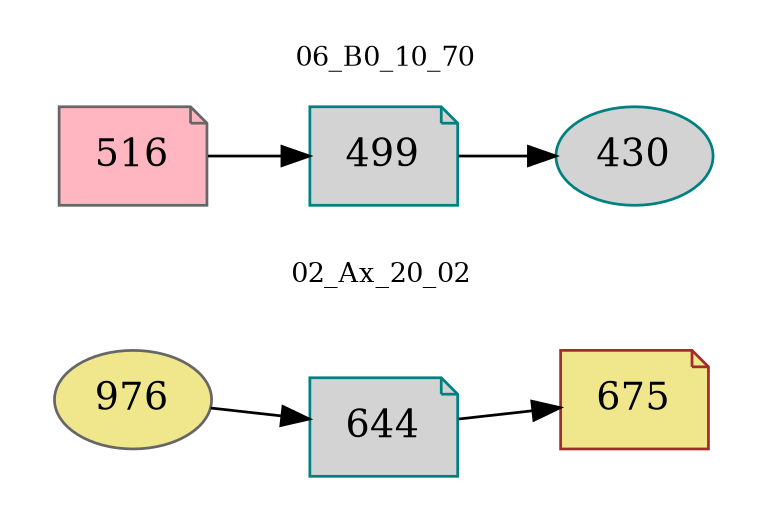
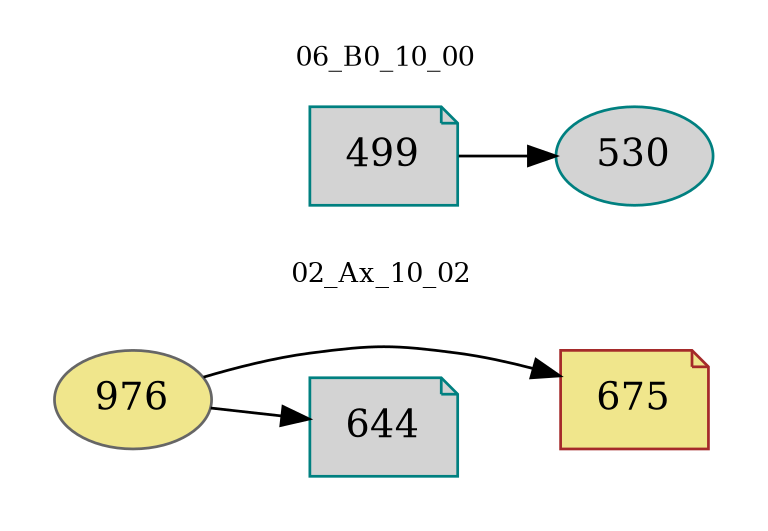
(386, 59) -> (386, 59)
(133, 156) -> none
(635, 156) -> (635, 156)
(382, 275) -> (382, 275)
(495, 415) -> (368, 347)
